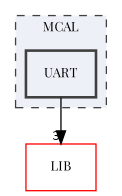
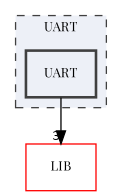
(61, 28) -> (61, 28)
